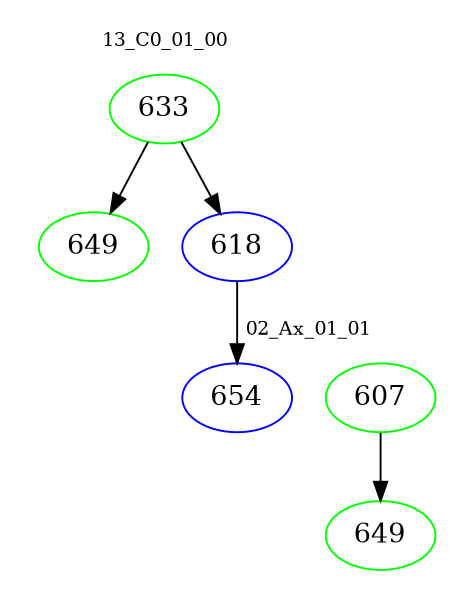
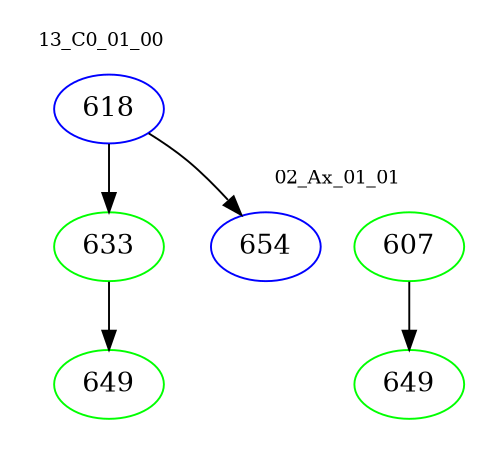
(196, 169) -> (109, 168)
